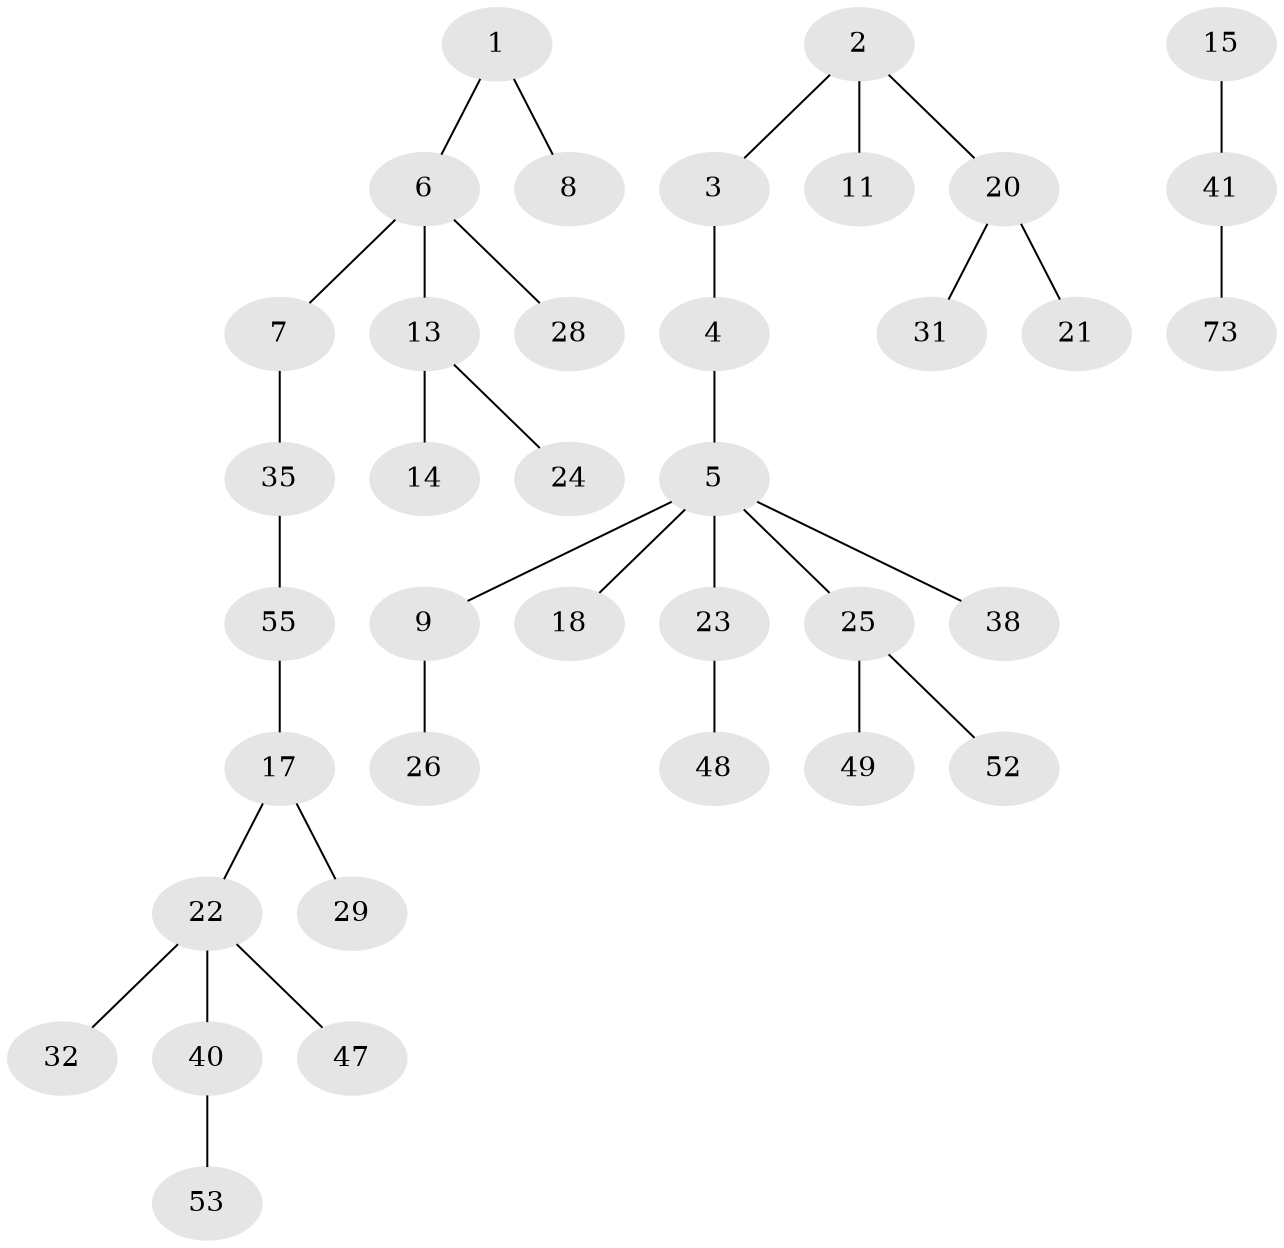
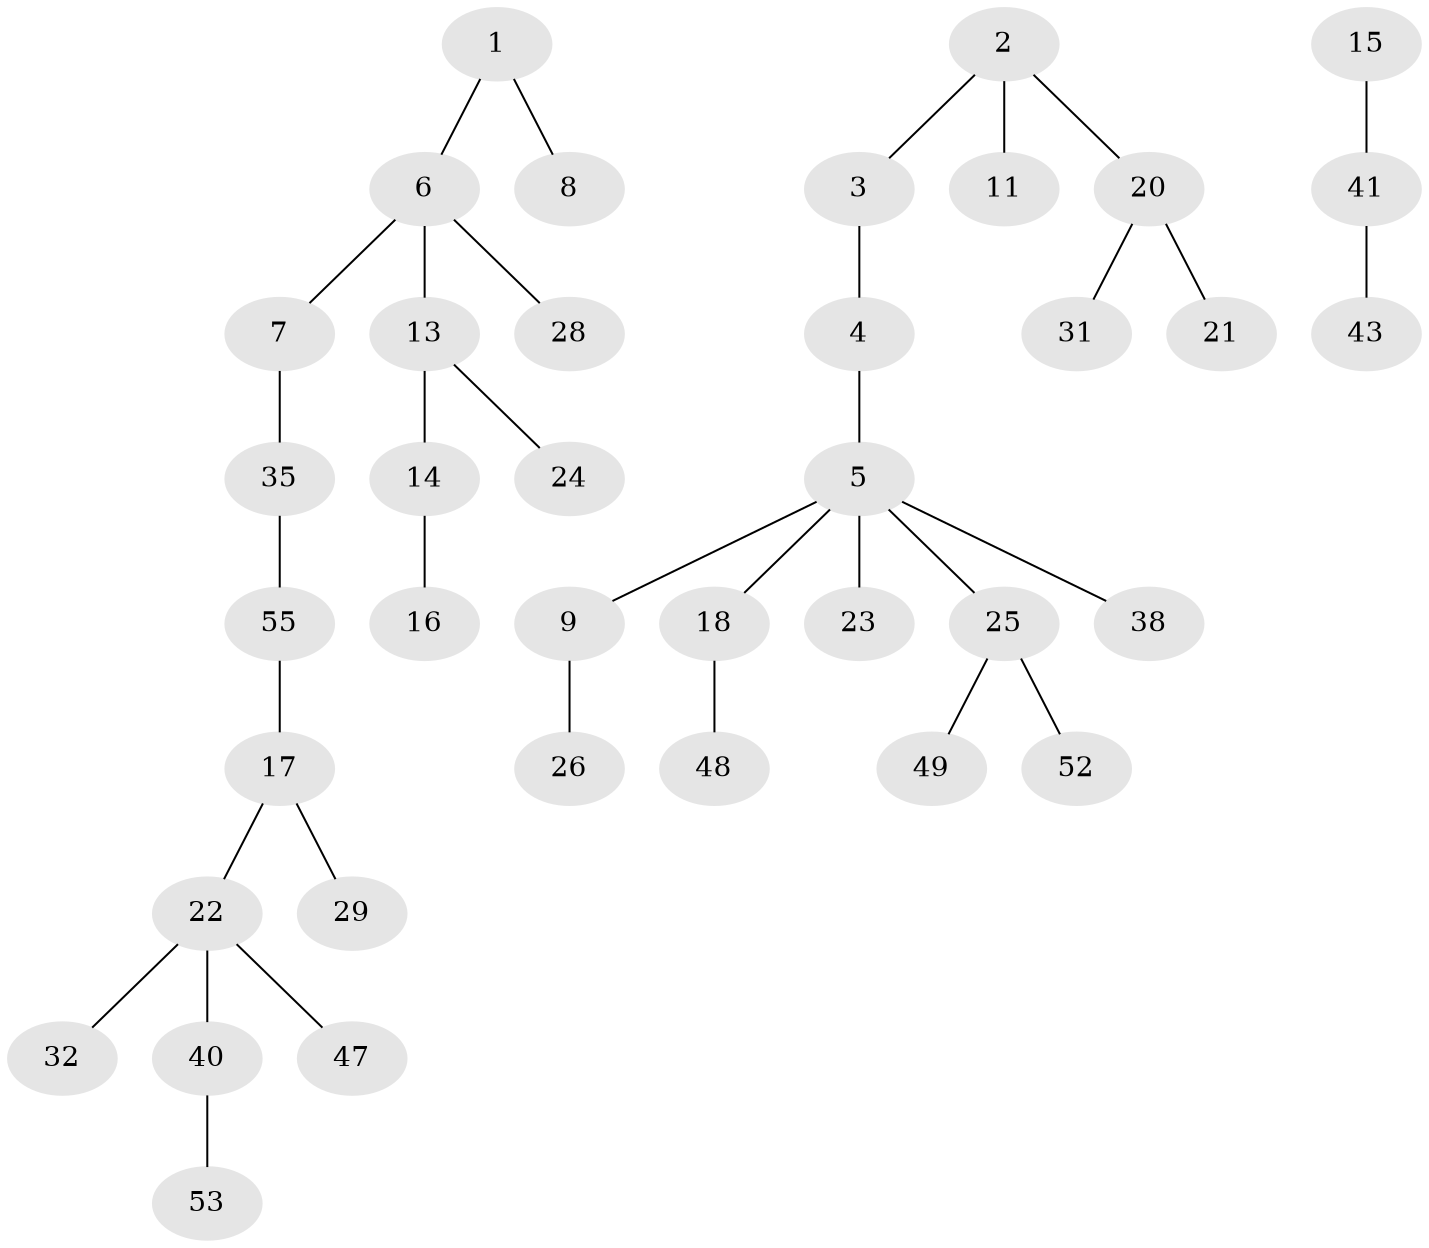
(1222, 334) -> (1366, 334)
none -> (425, 624)
(714, 697) -> (714, 697)
